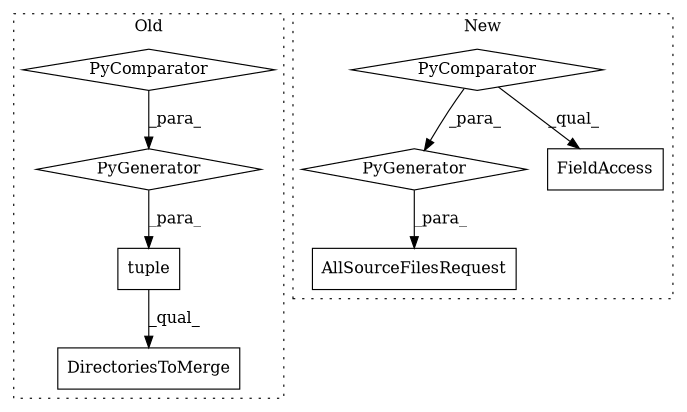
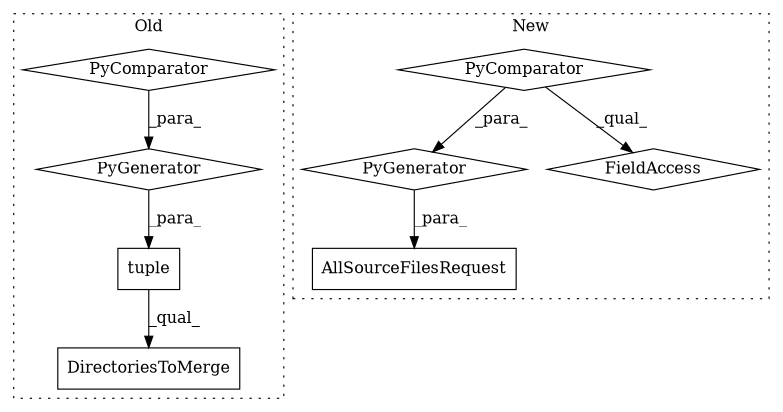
(605, 169) -> (653, 169)
